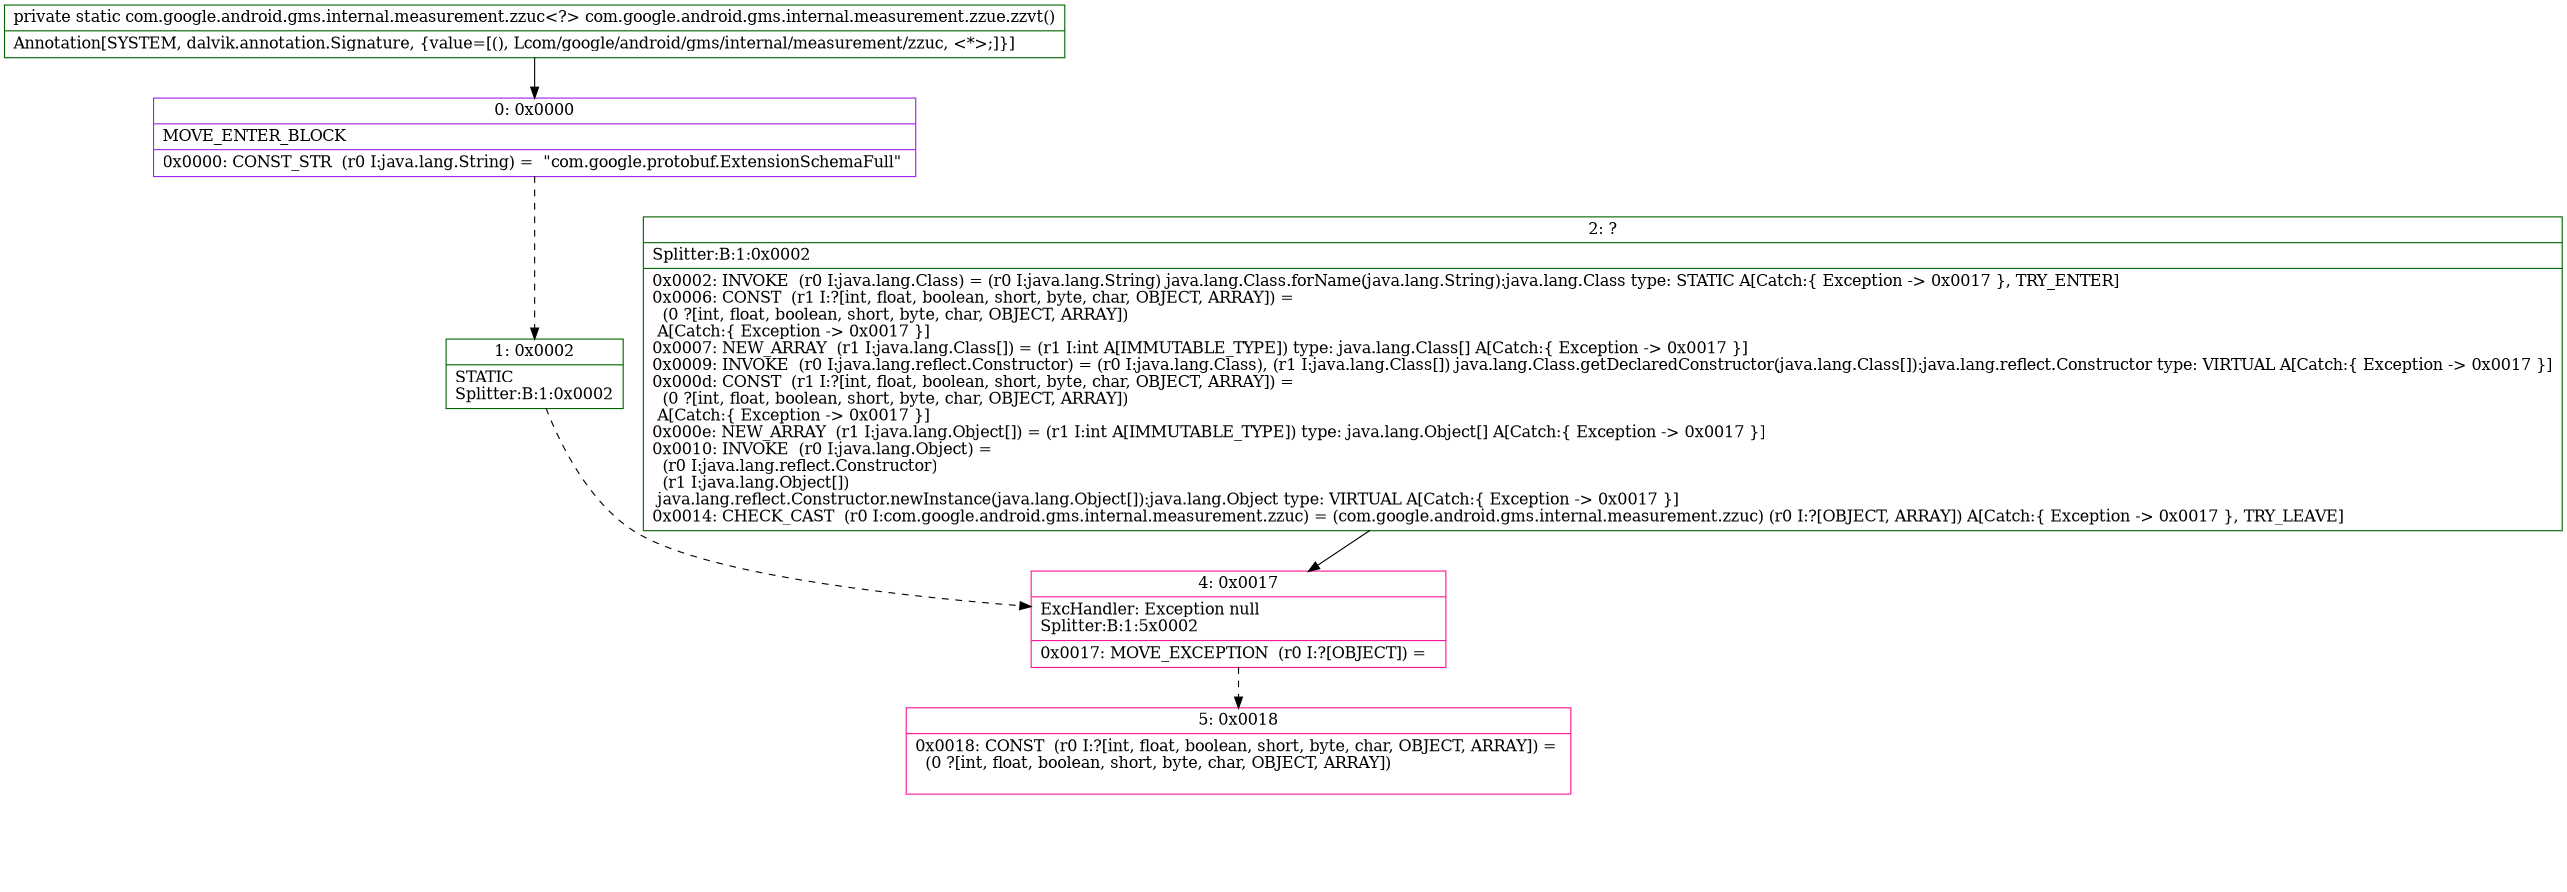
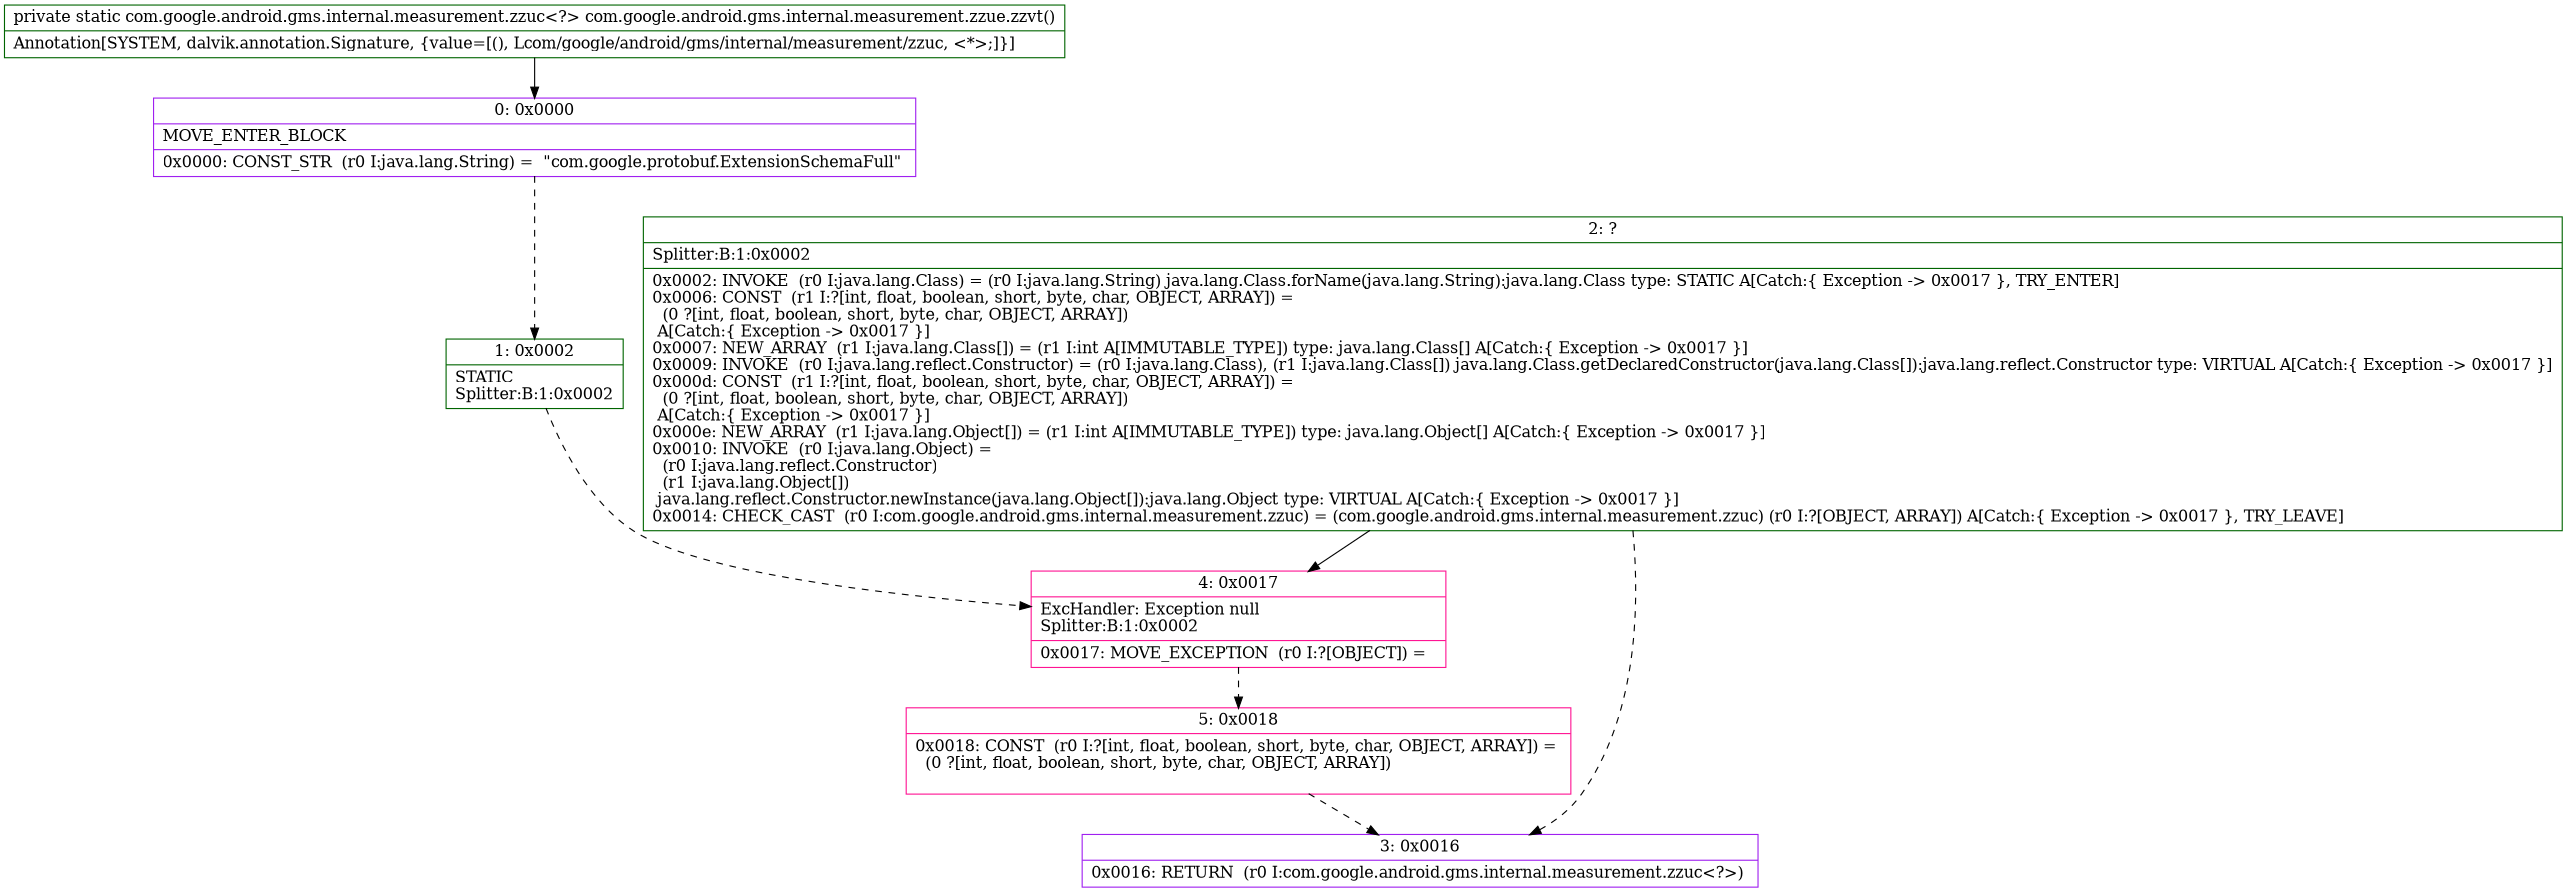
(1120, 627) -> (1120, 627)
none -> (1420, 861)
